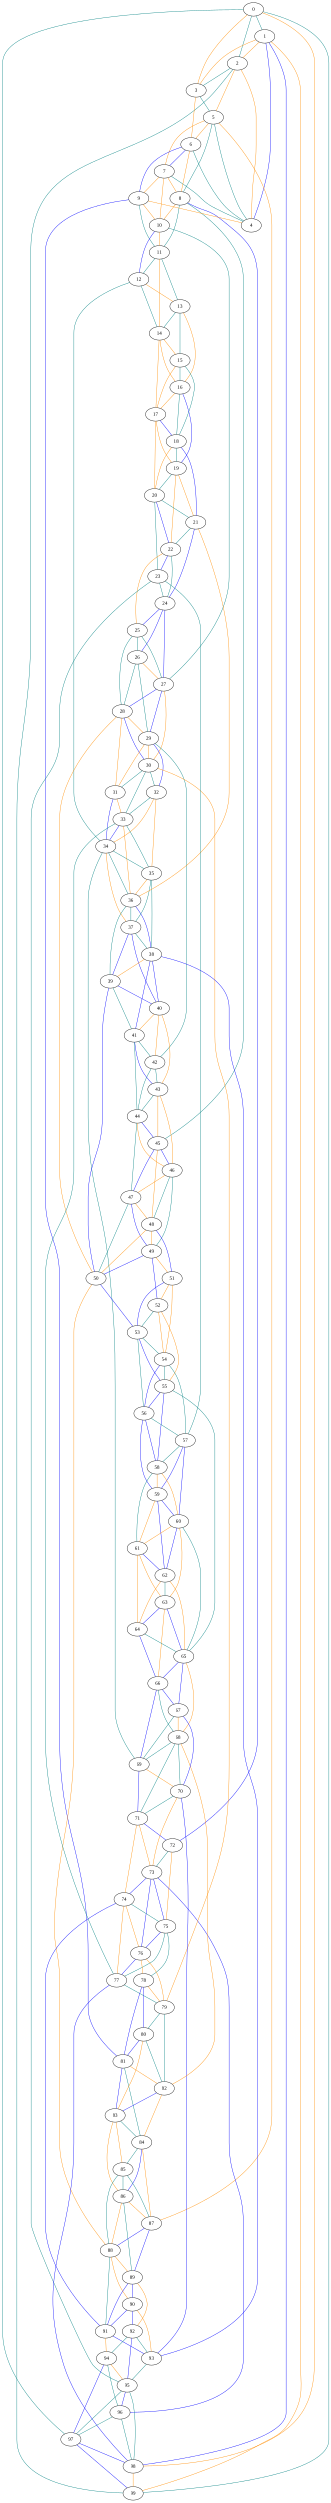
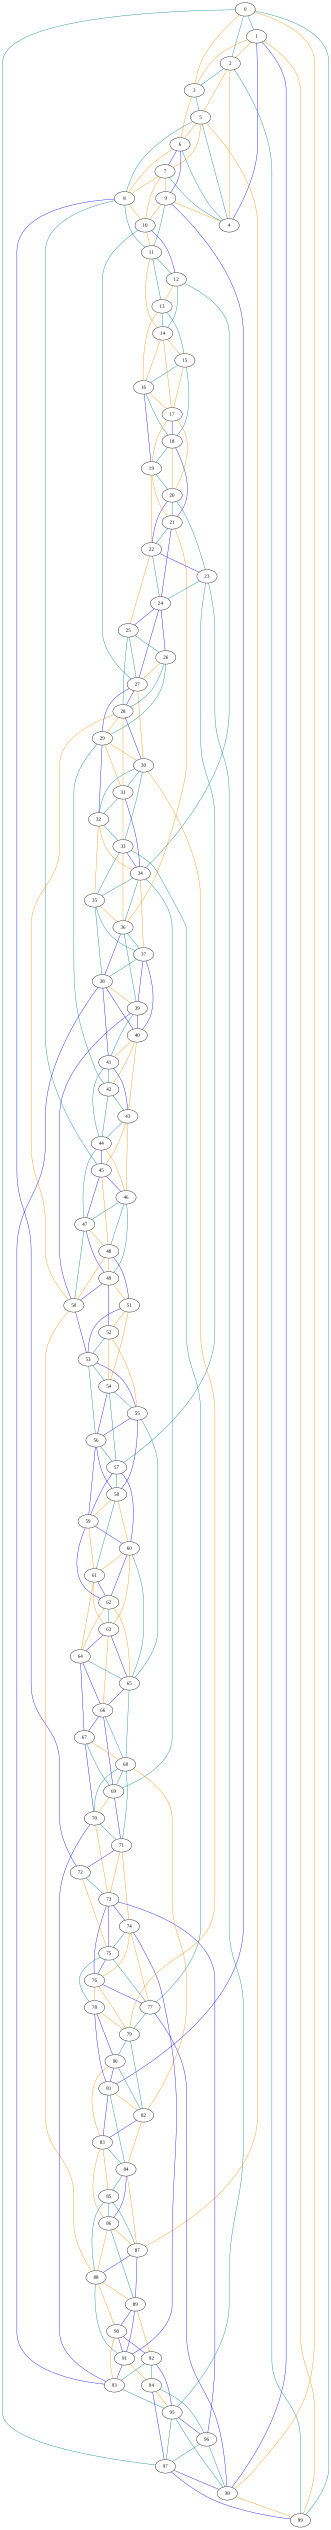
none -> (111, 806)
(151, 1184) -> (107, 1210)
(181, 1683) -> (82, 1697)
(194, 1698) -> (128, 1724)
